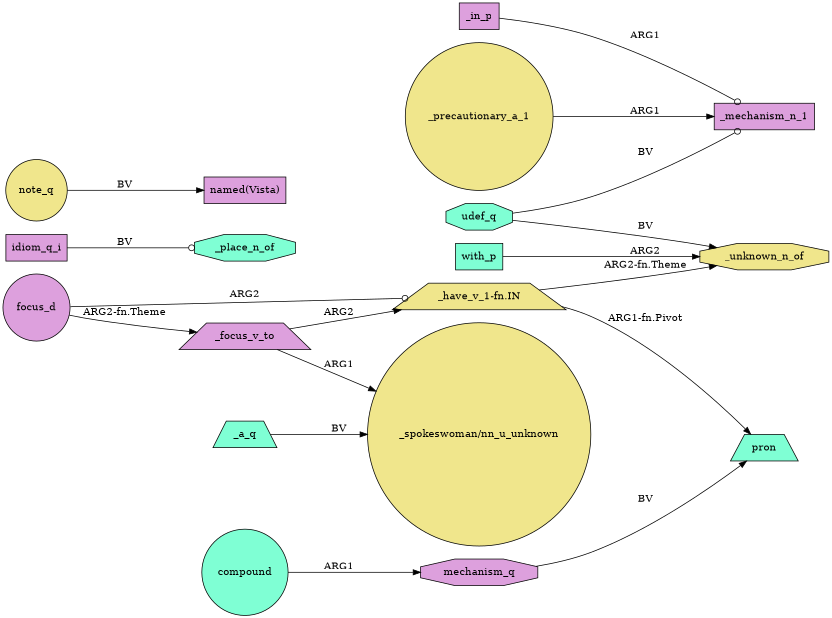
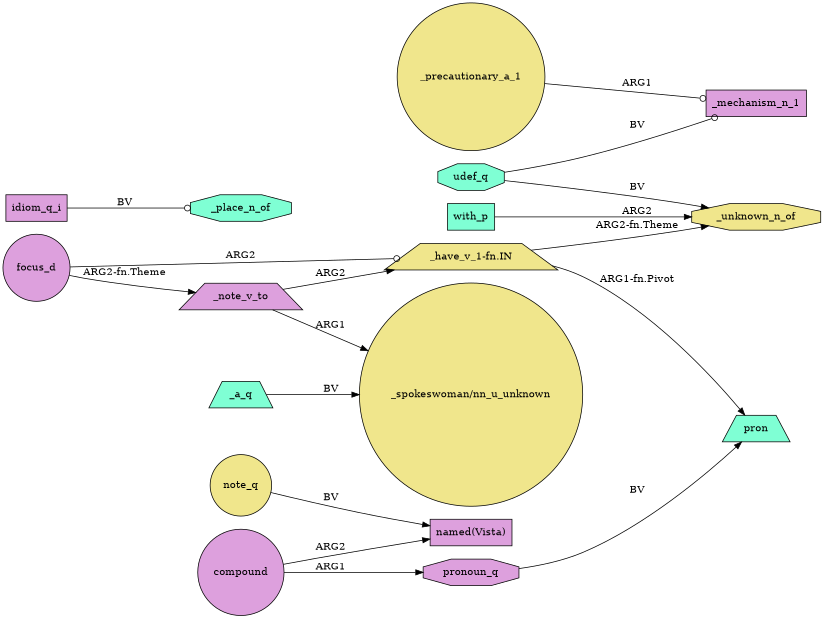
(479, 16) -> none
(630, 117) -> (622, 91)
(245, 336) -> (241, 297)
none -> (353, 552)
(245, 572) -> (241, 572)
(479, 572) -> (471, 572)
